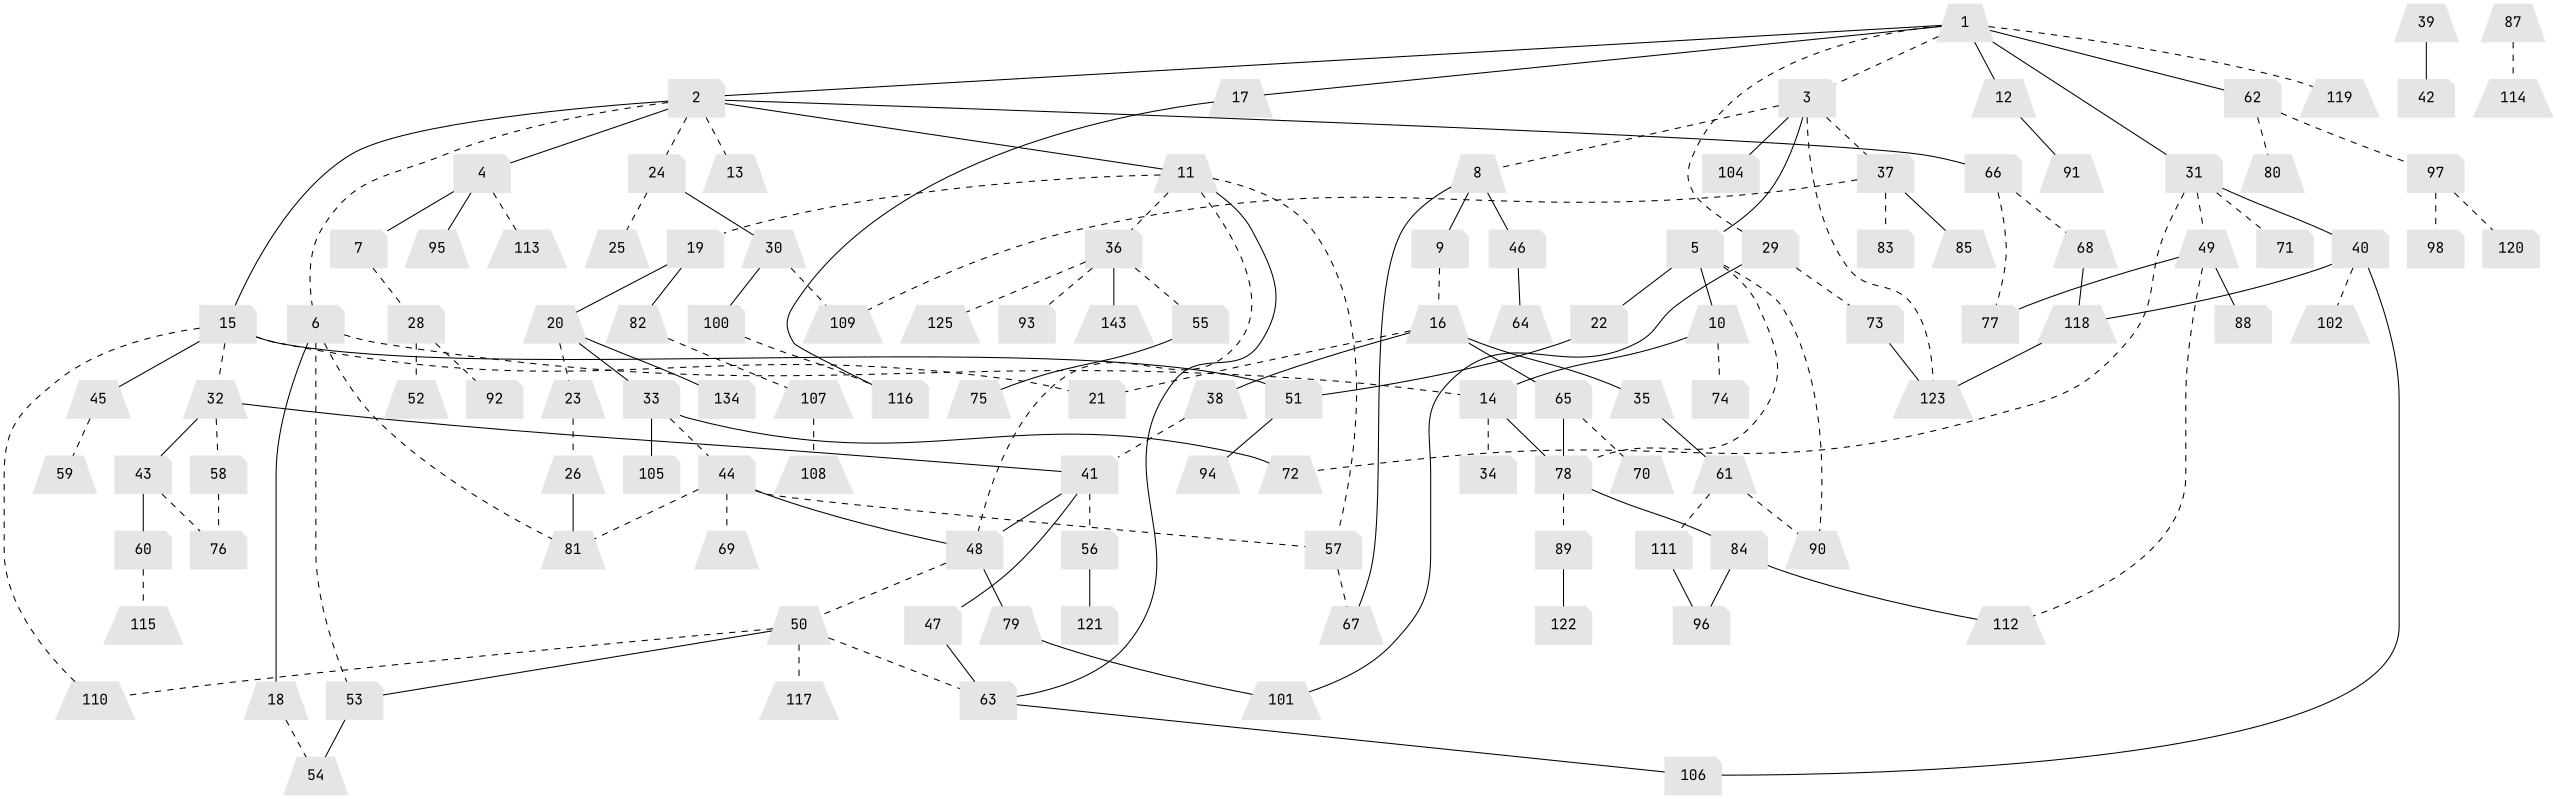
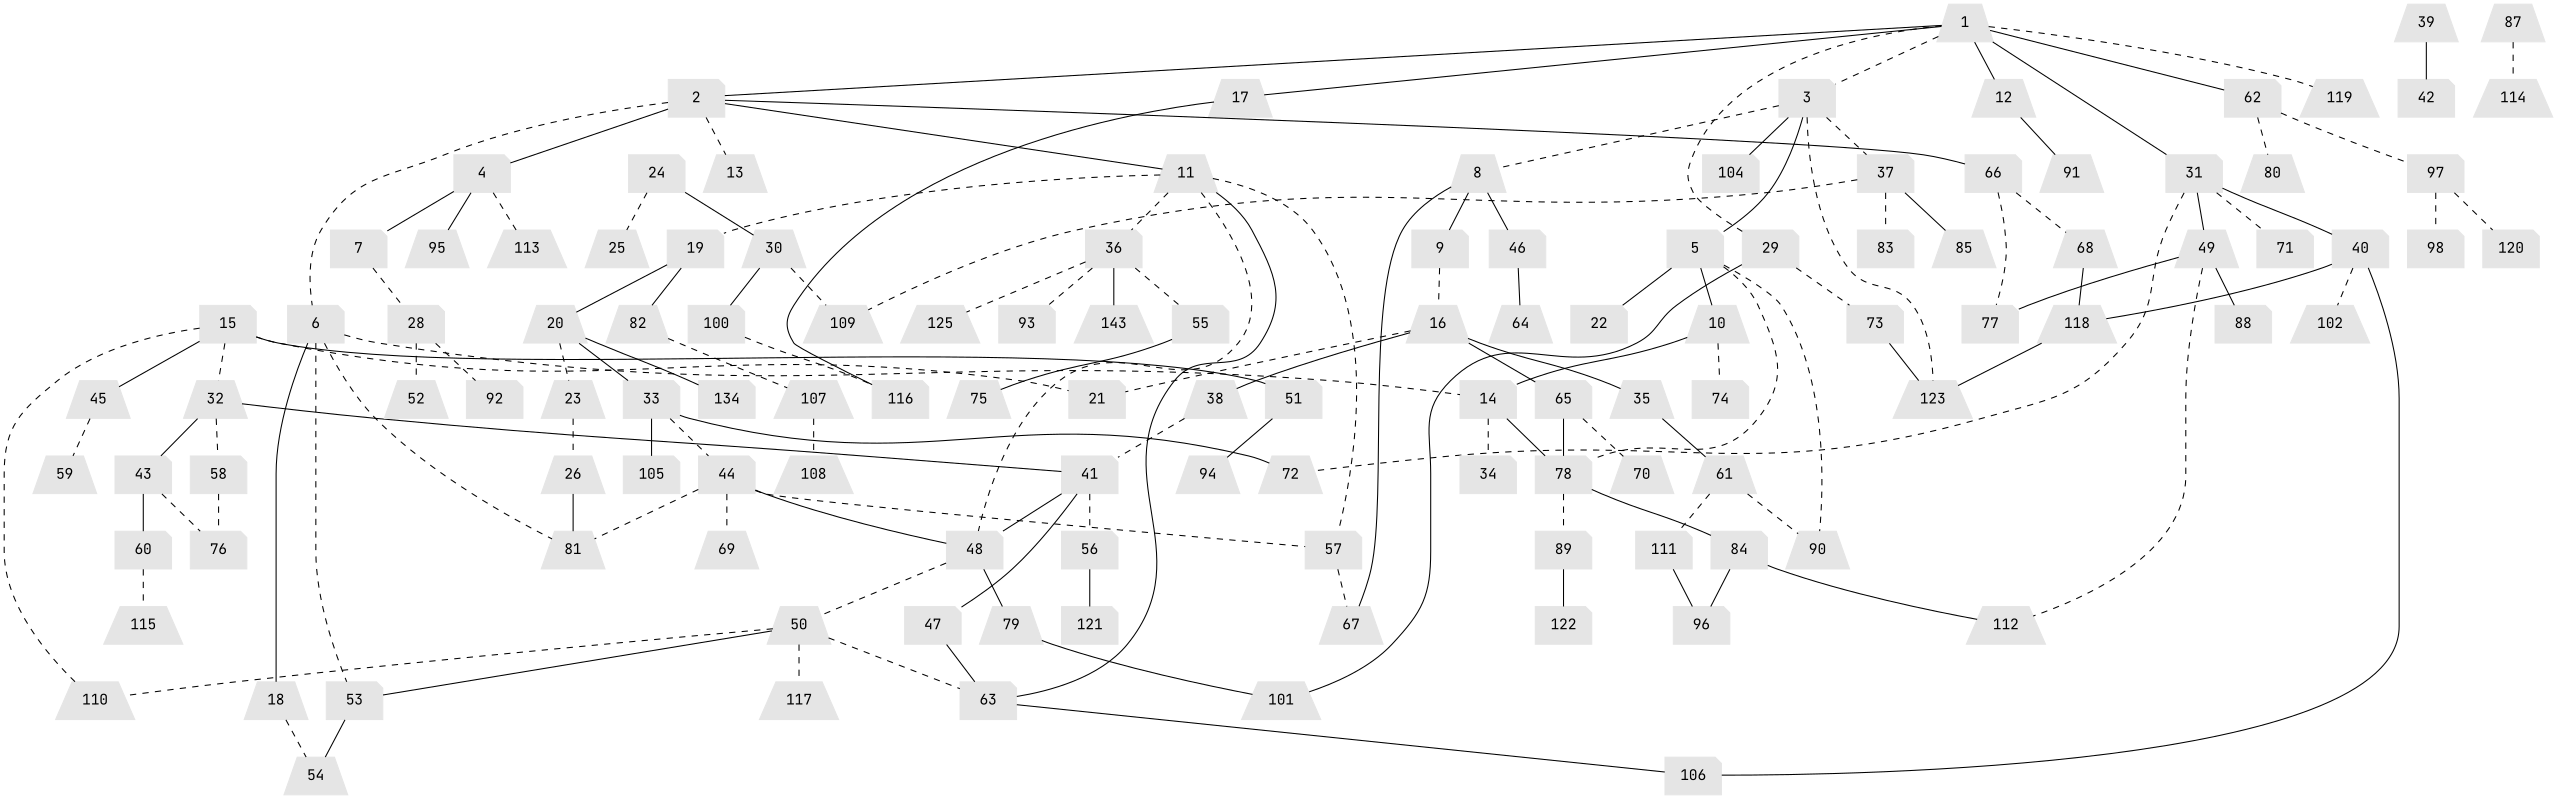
(412, 133) -> none
(677, 136) -> none
(2200, 211) -> (2200, 211)
(1448, 373) -> none
